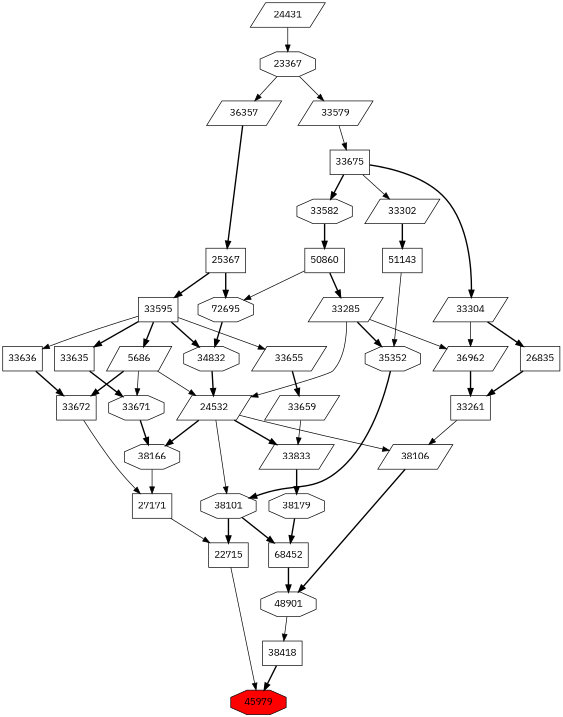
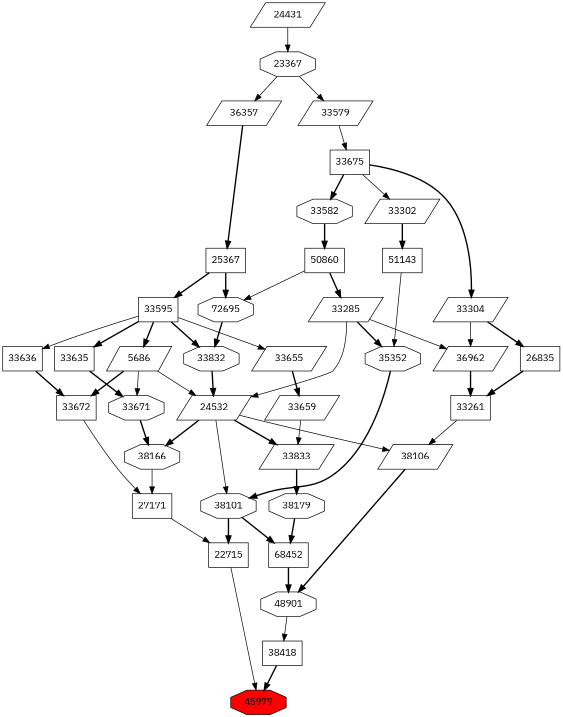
(211, 359) -> (211, 359)
